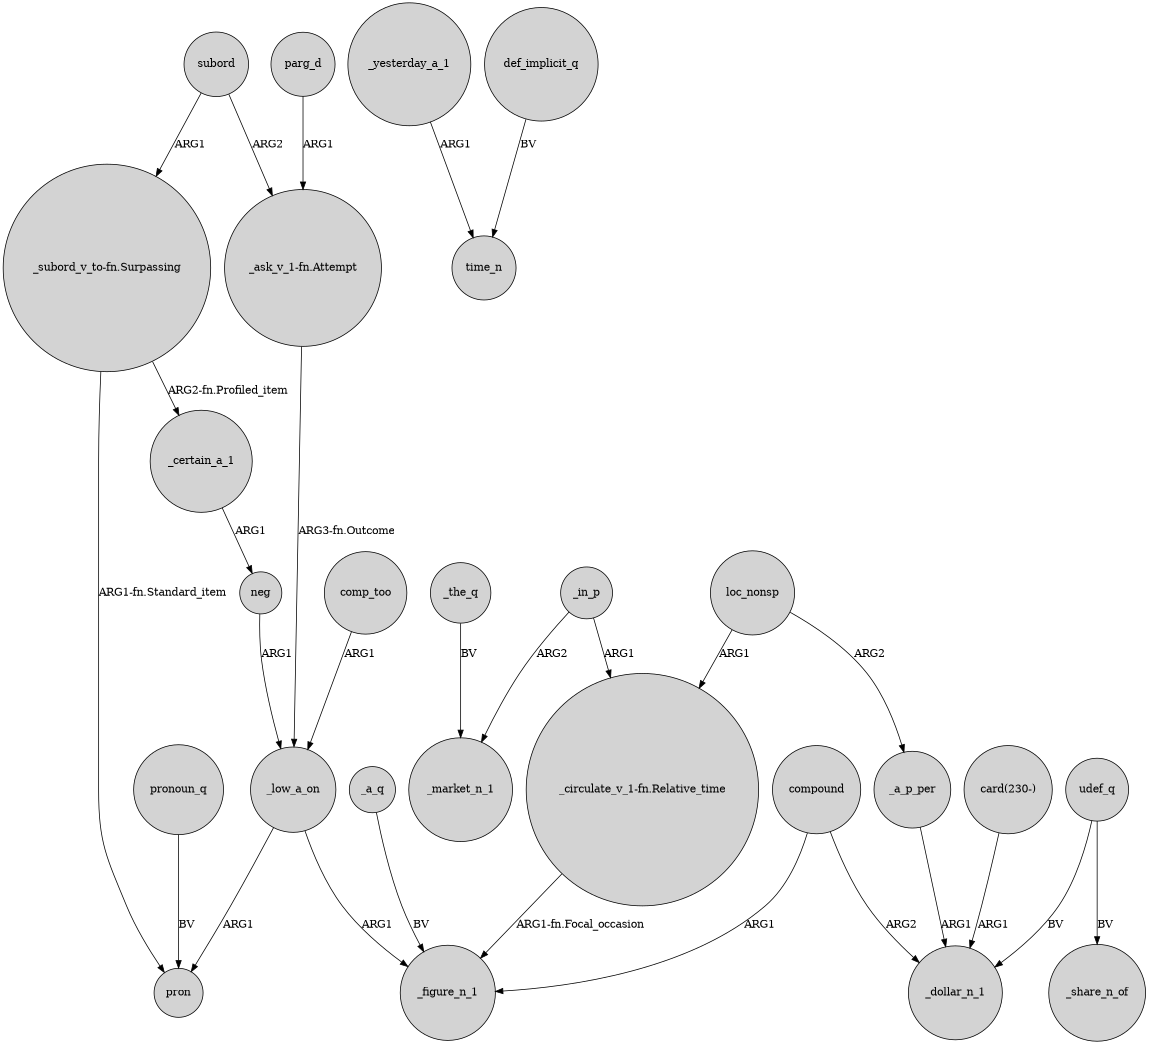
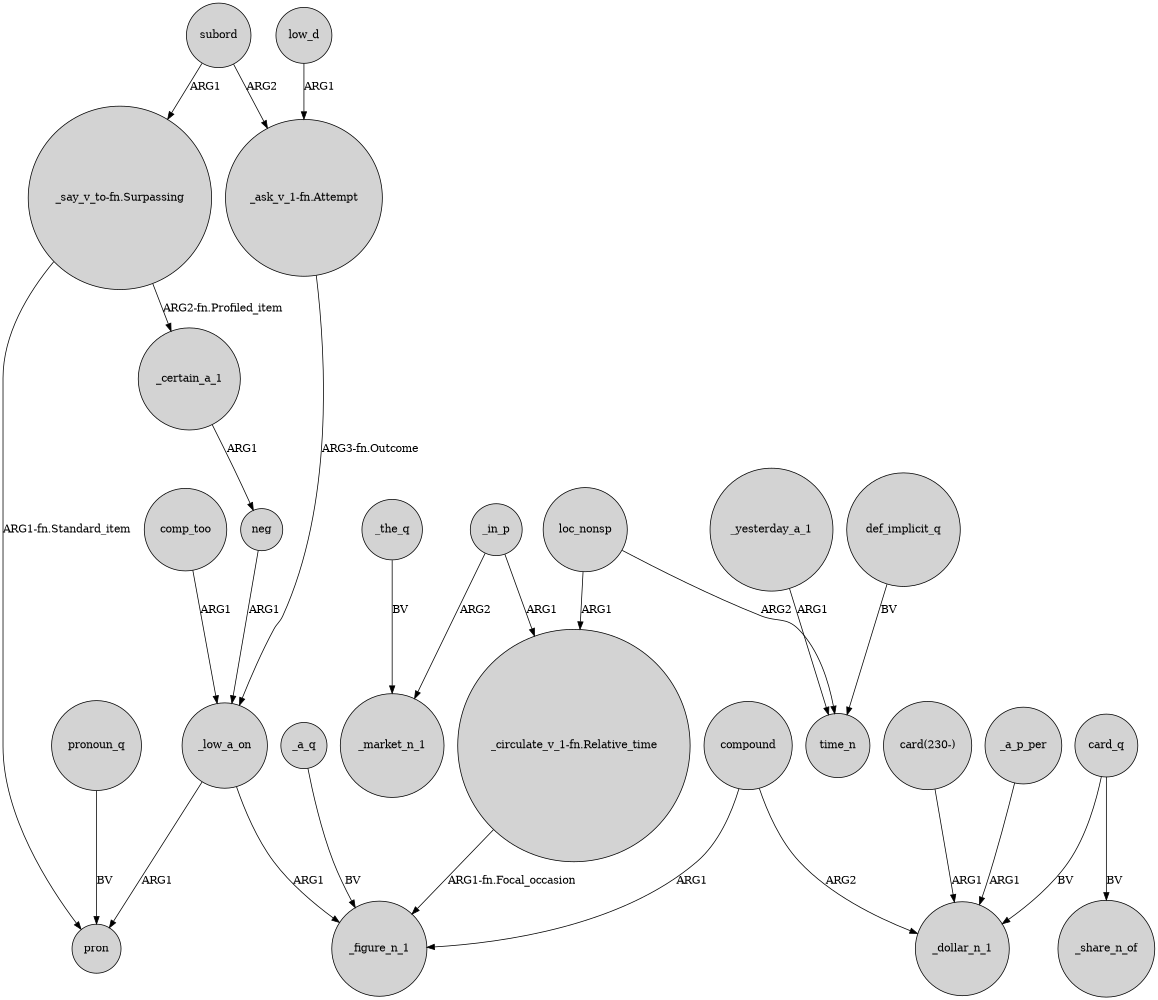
(303, 64) -> (304, 35)
(107, 268) -> (120, 198)
(861, 666) -> (748, 611)
(1097, 790) -> (1106, 746)
